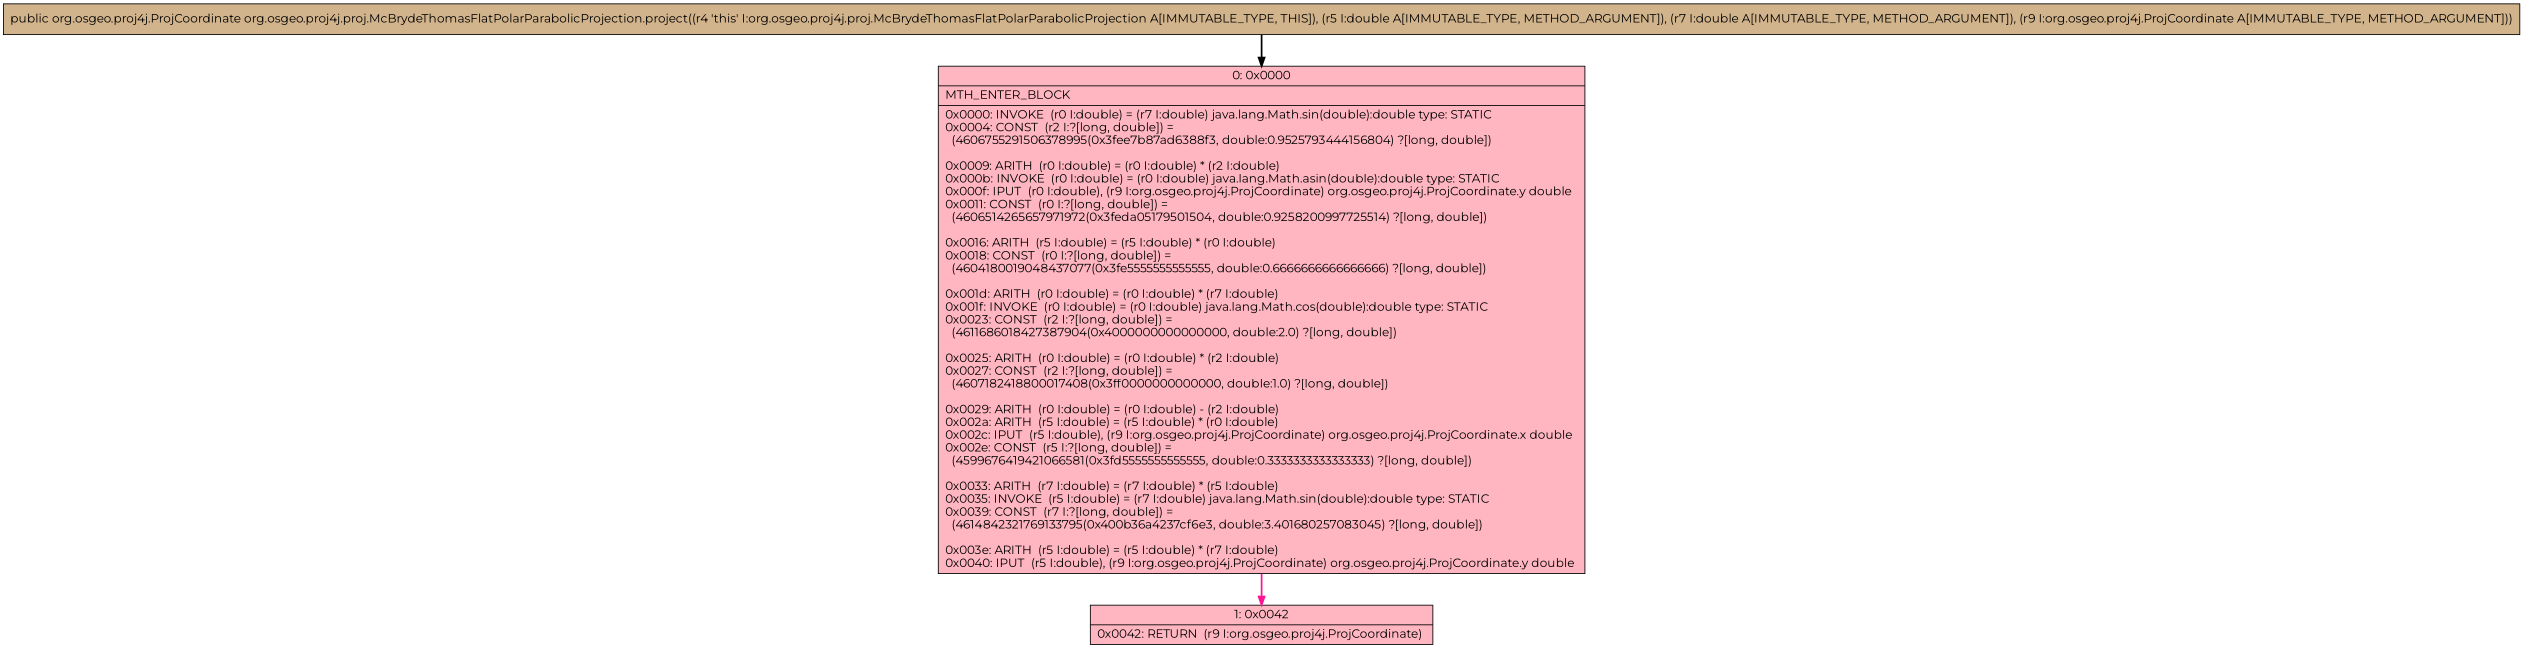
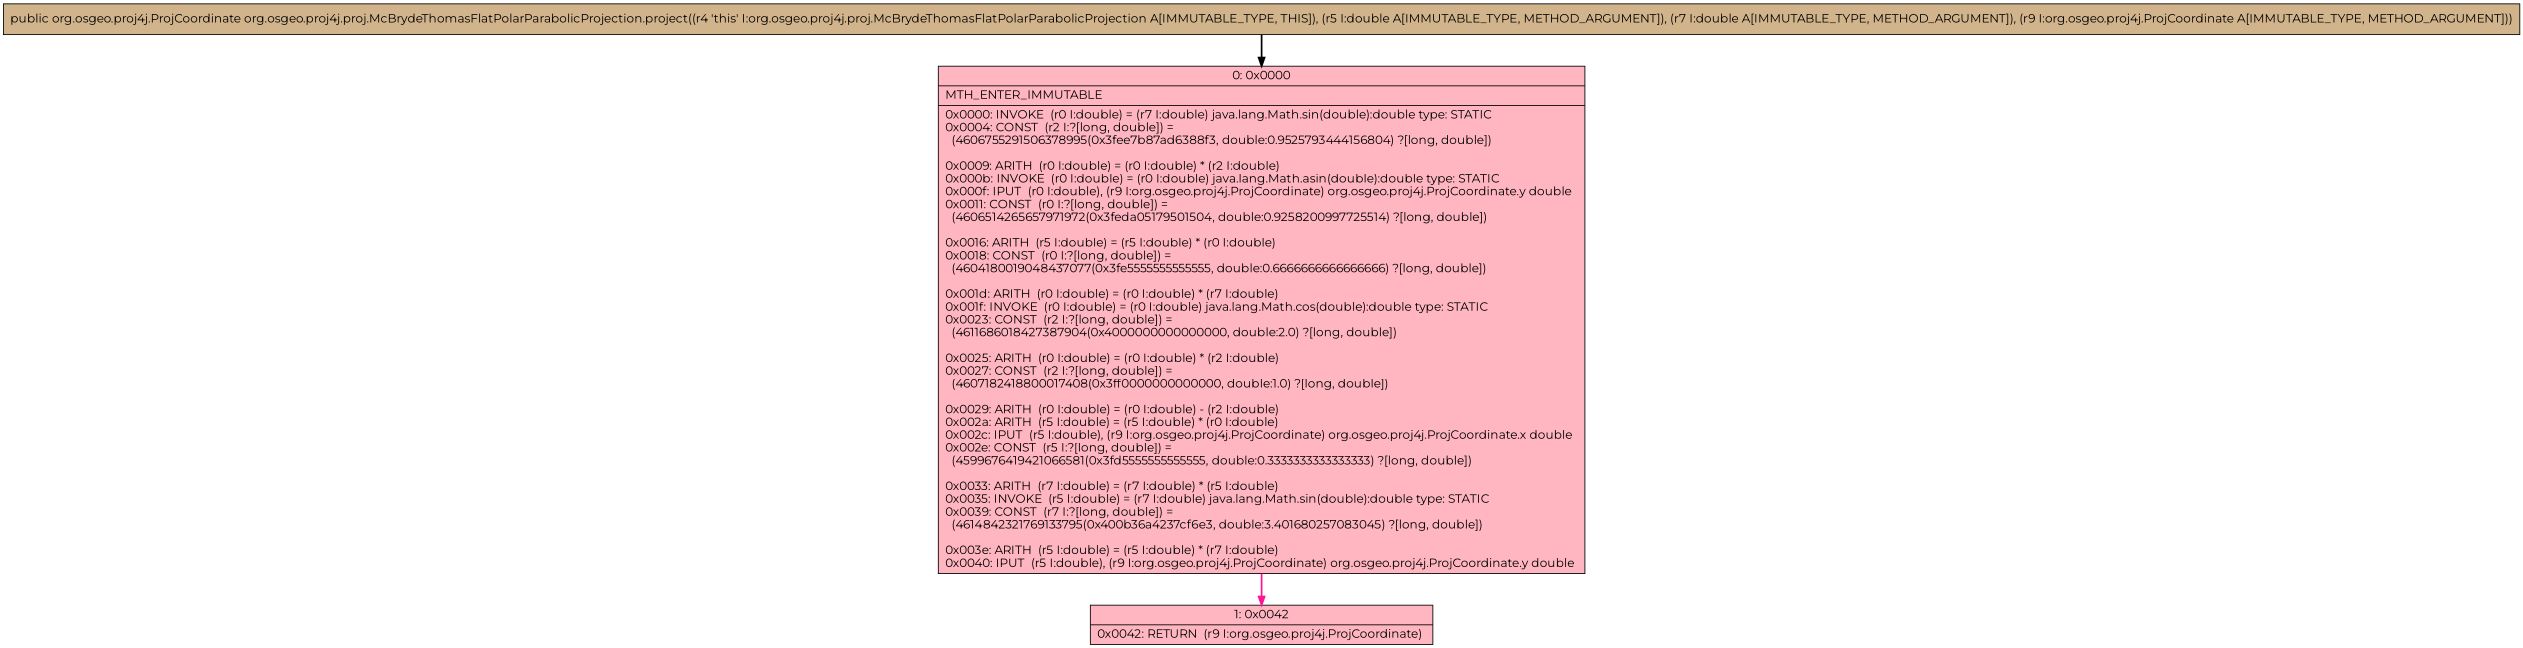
(1008, 95) -> (1024, 95)
